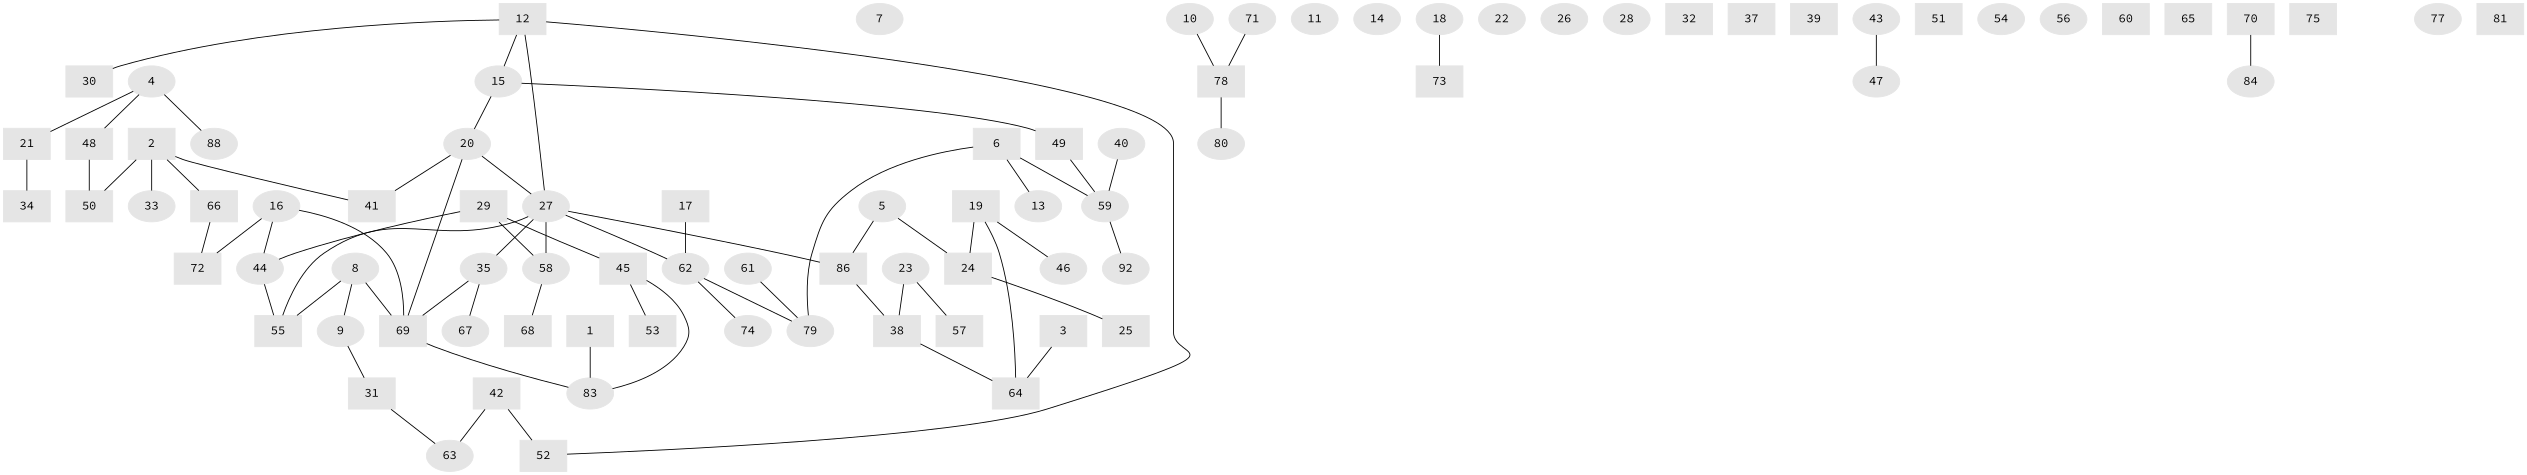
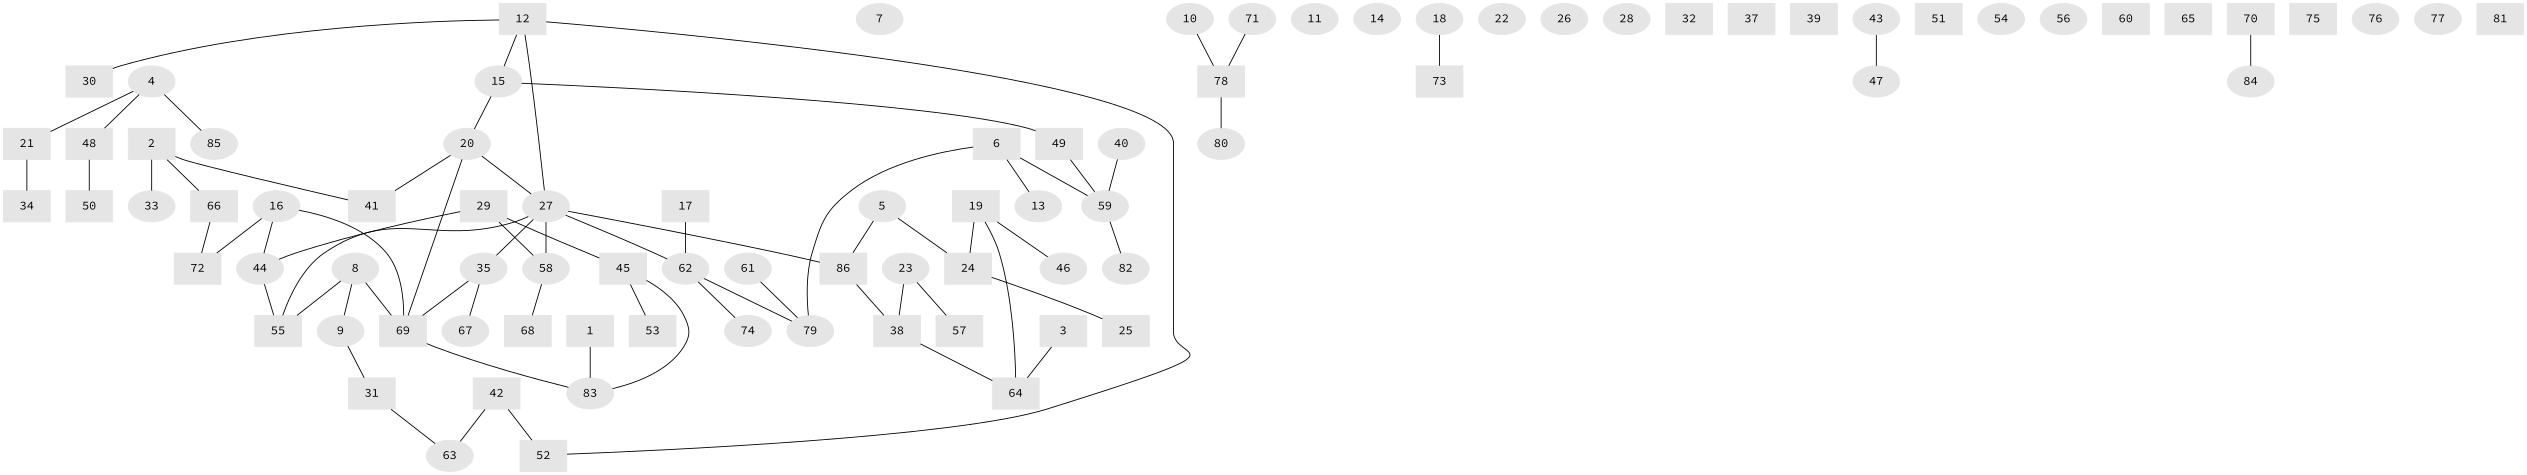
none -> (2376, 19)
(214, 144) -> (214, 144)
(120, 175) -> none
(1126, 269) -> (1126, 269)
